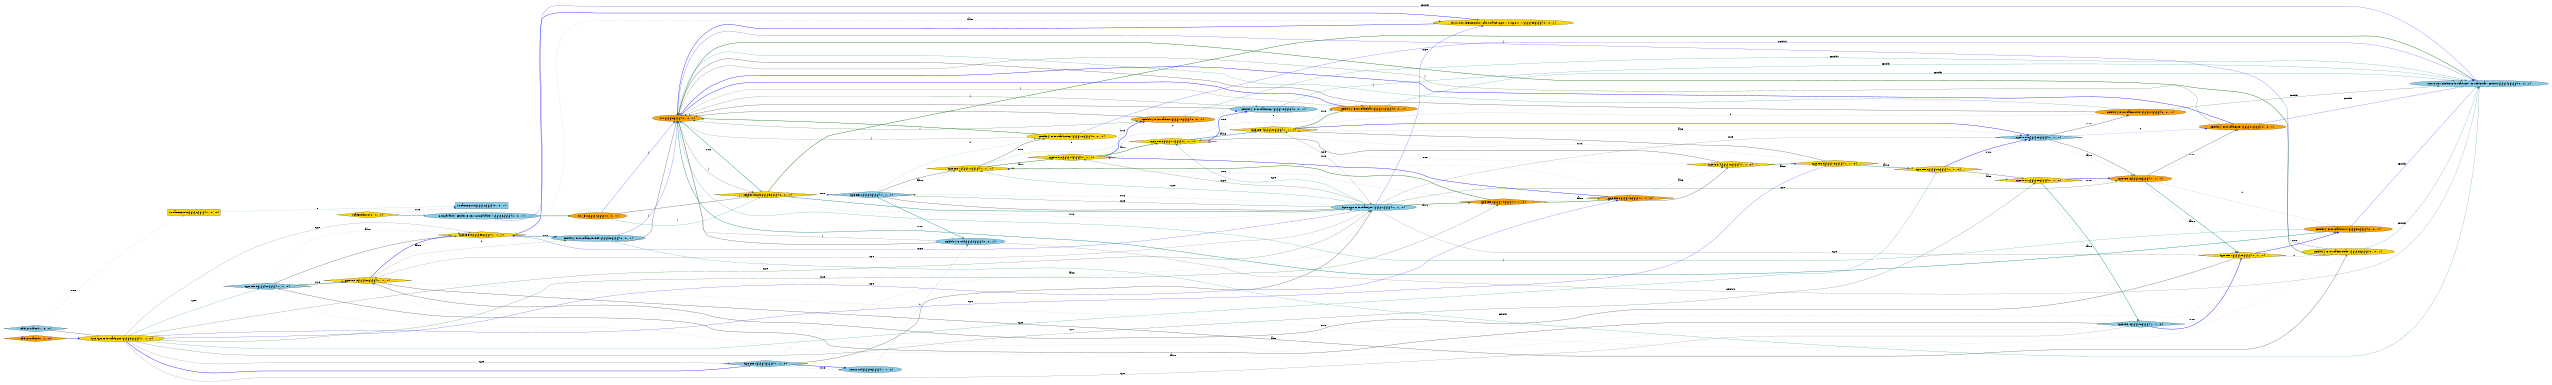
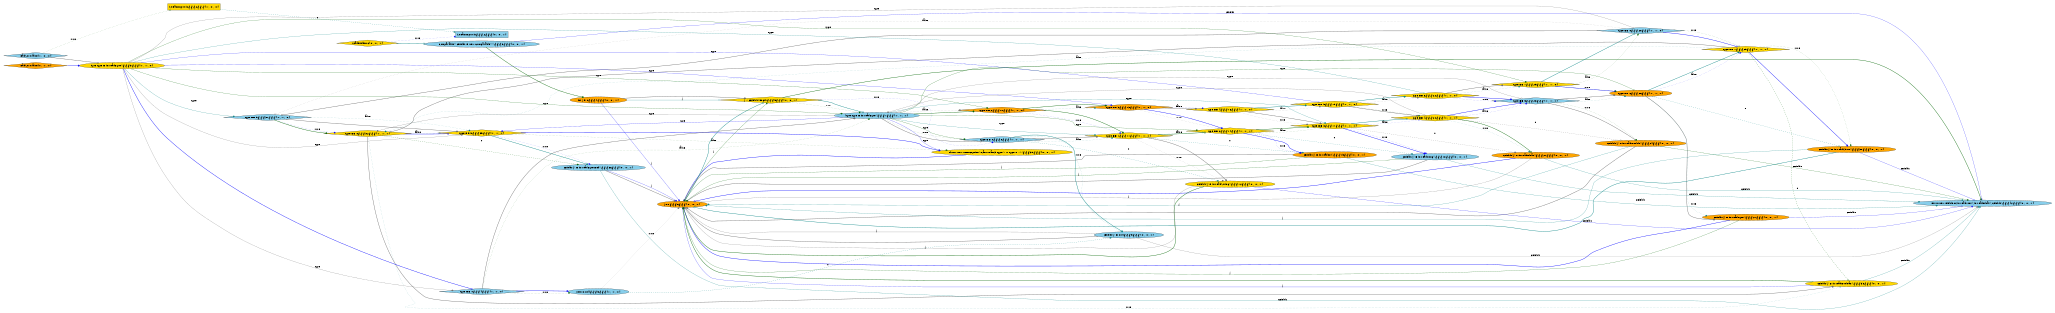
(2135, 132) -> none
(718, 161) -> (640, 249)
(1786, 253) -> none
